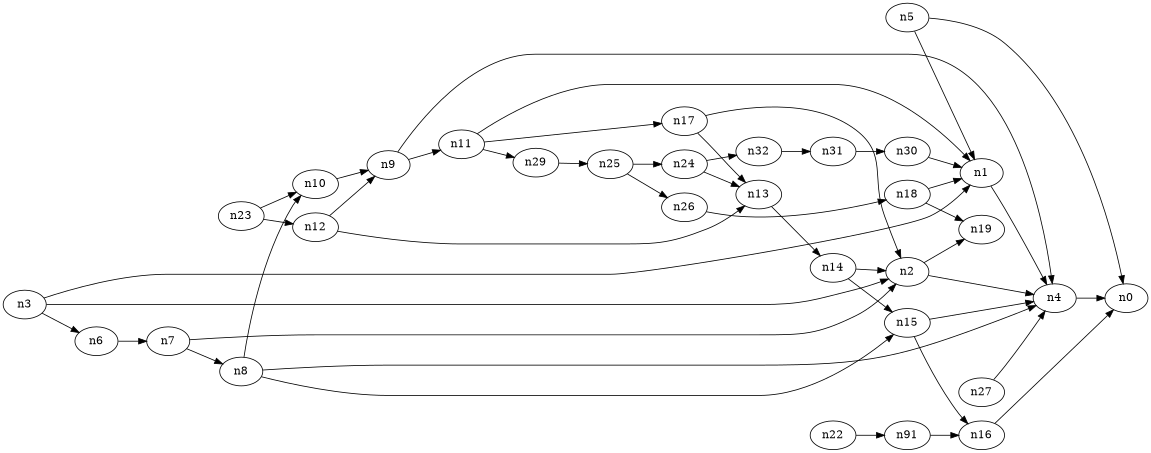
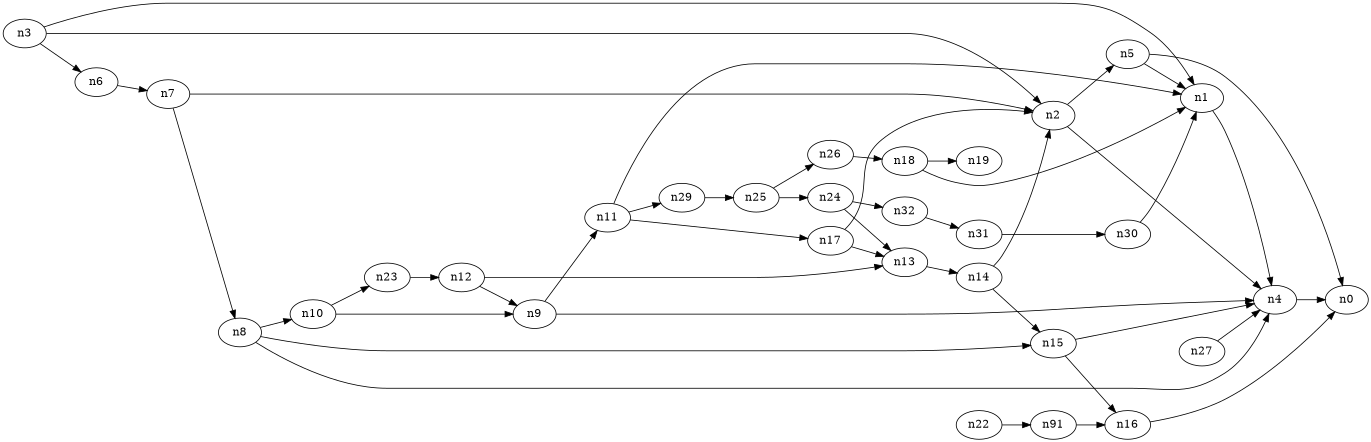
(275, 202) -> (347, 298)
(941, 253) -> (1087, 88)
